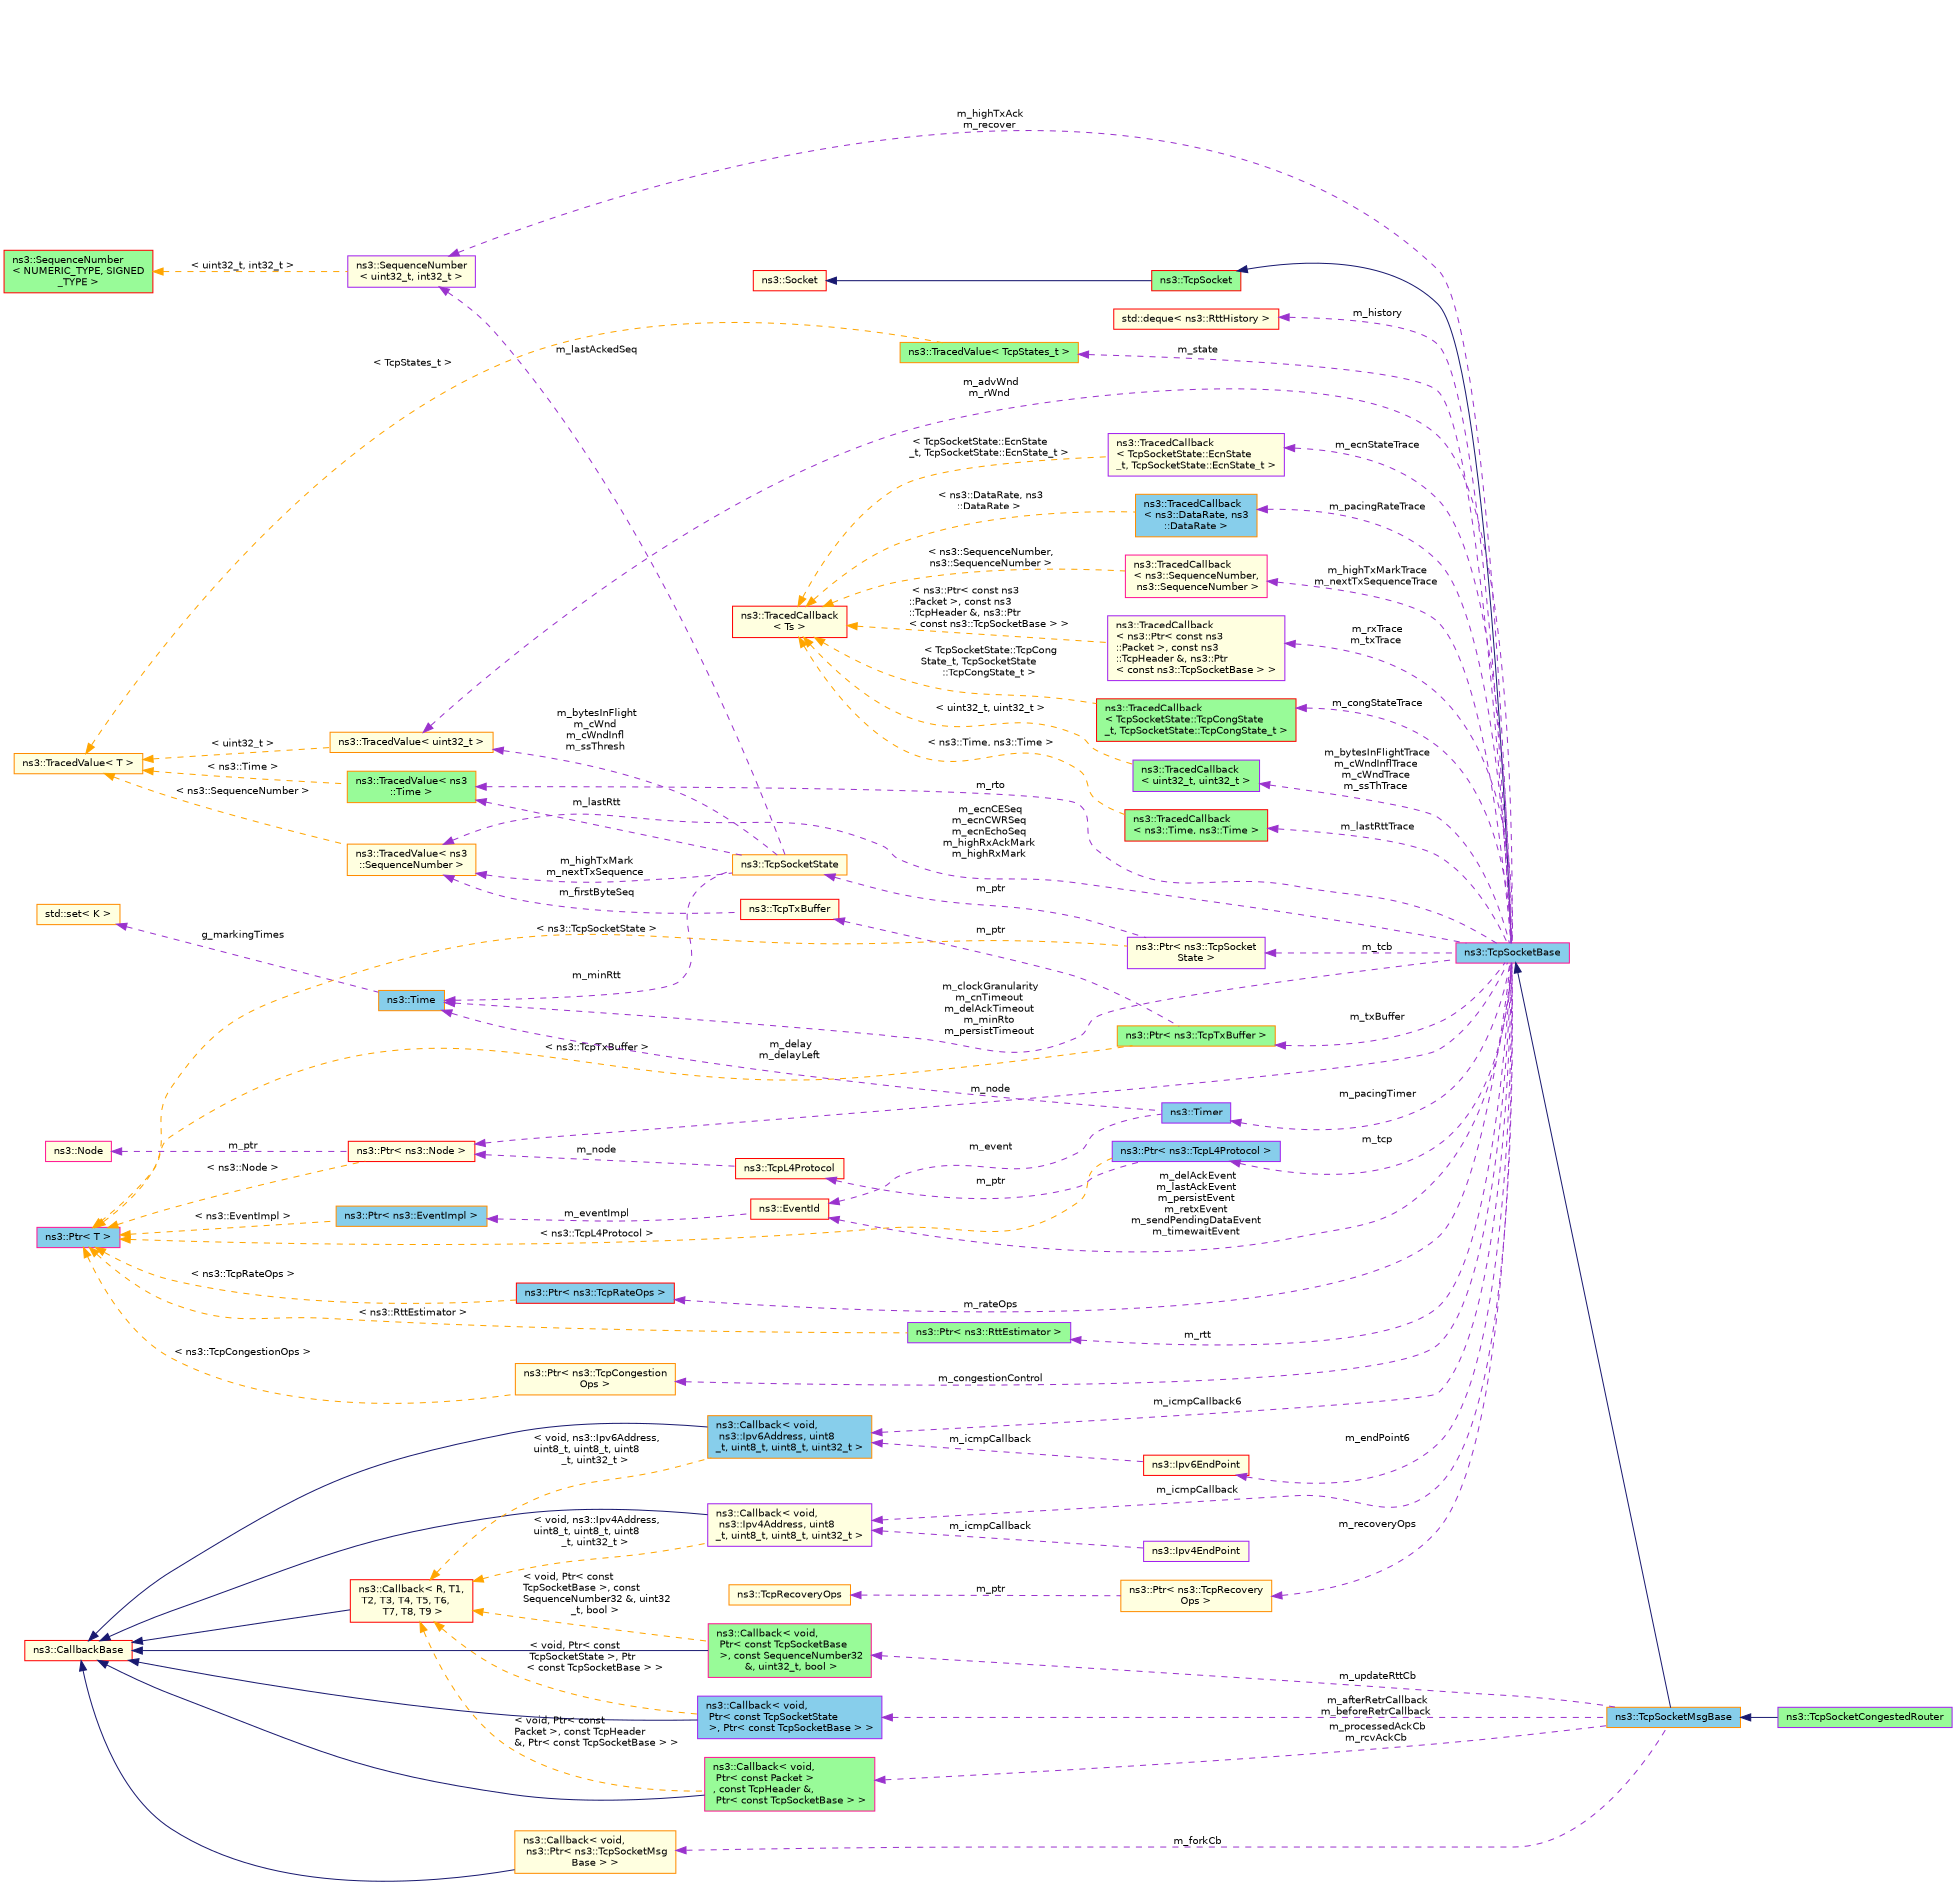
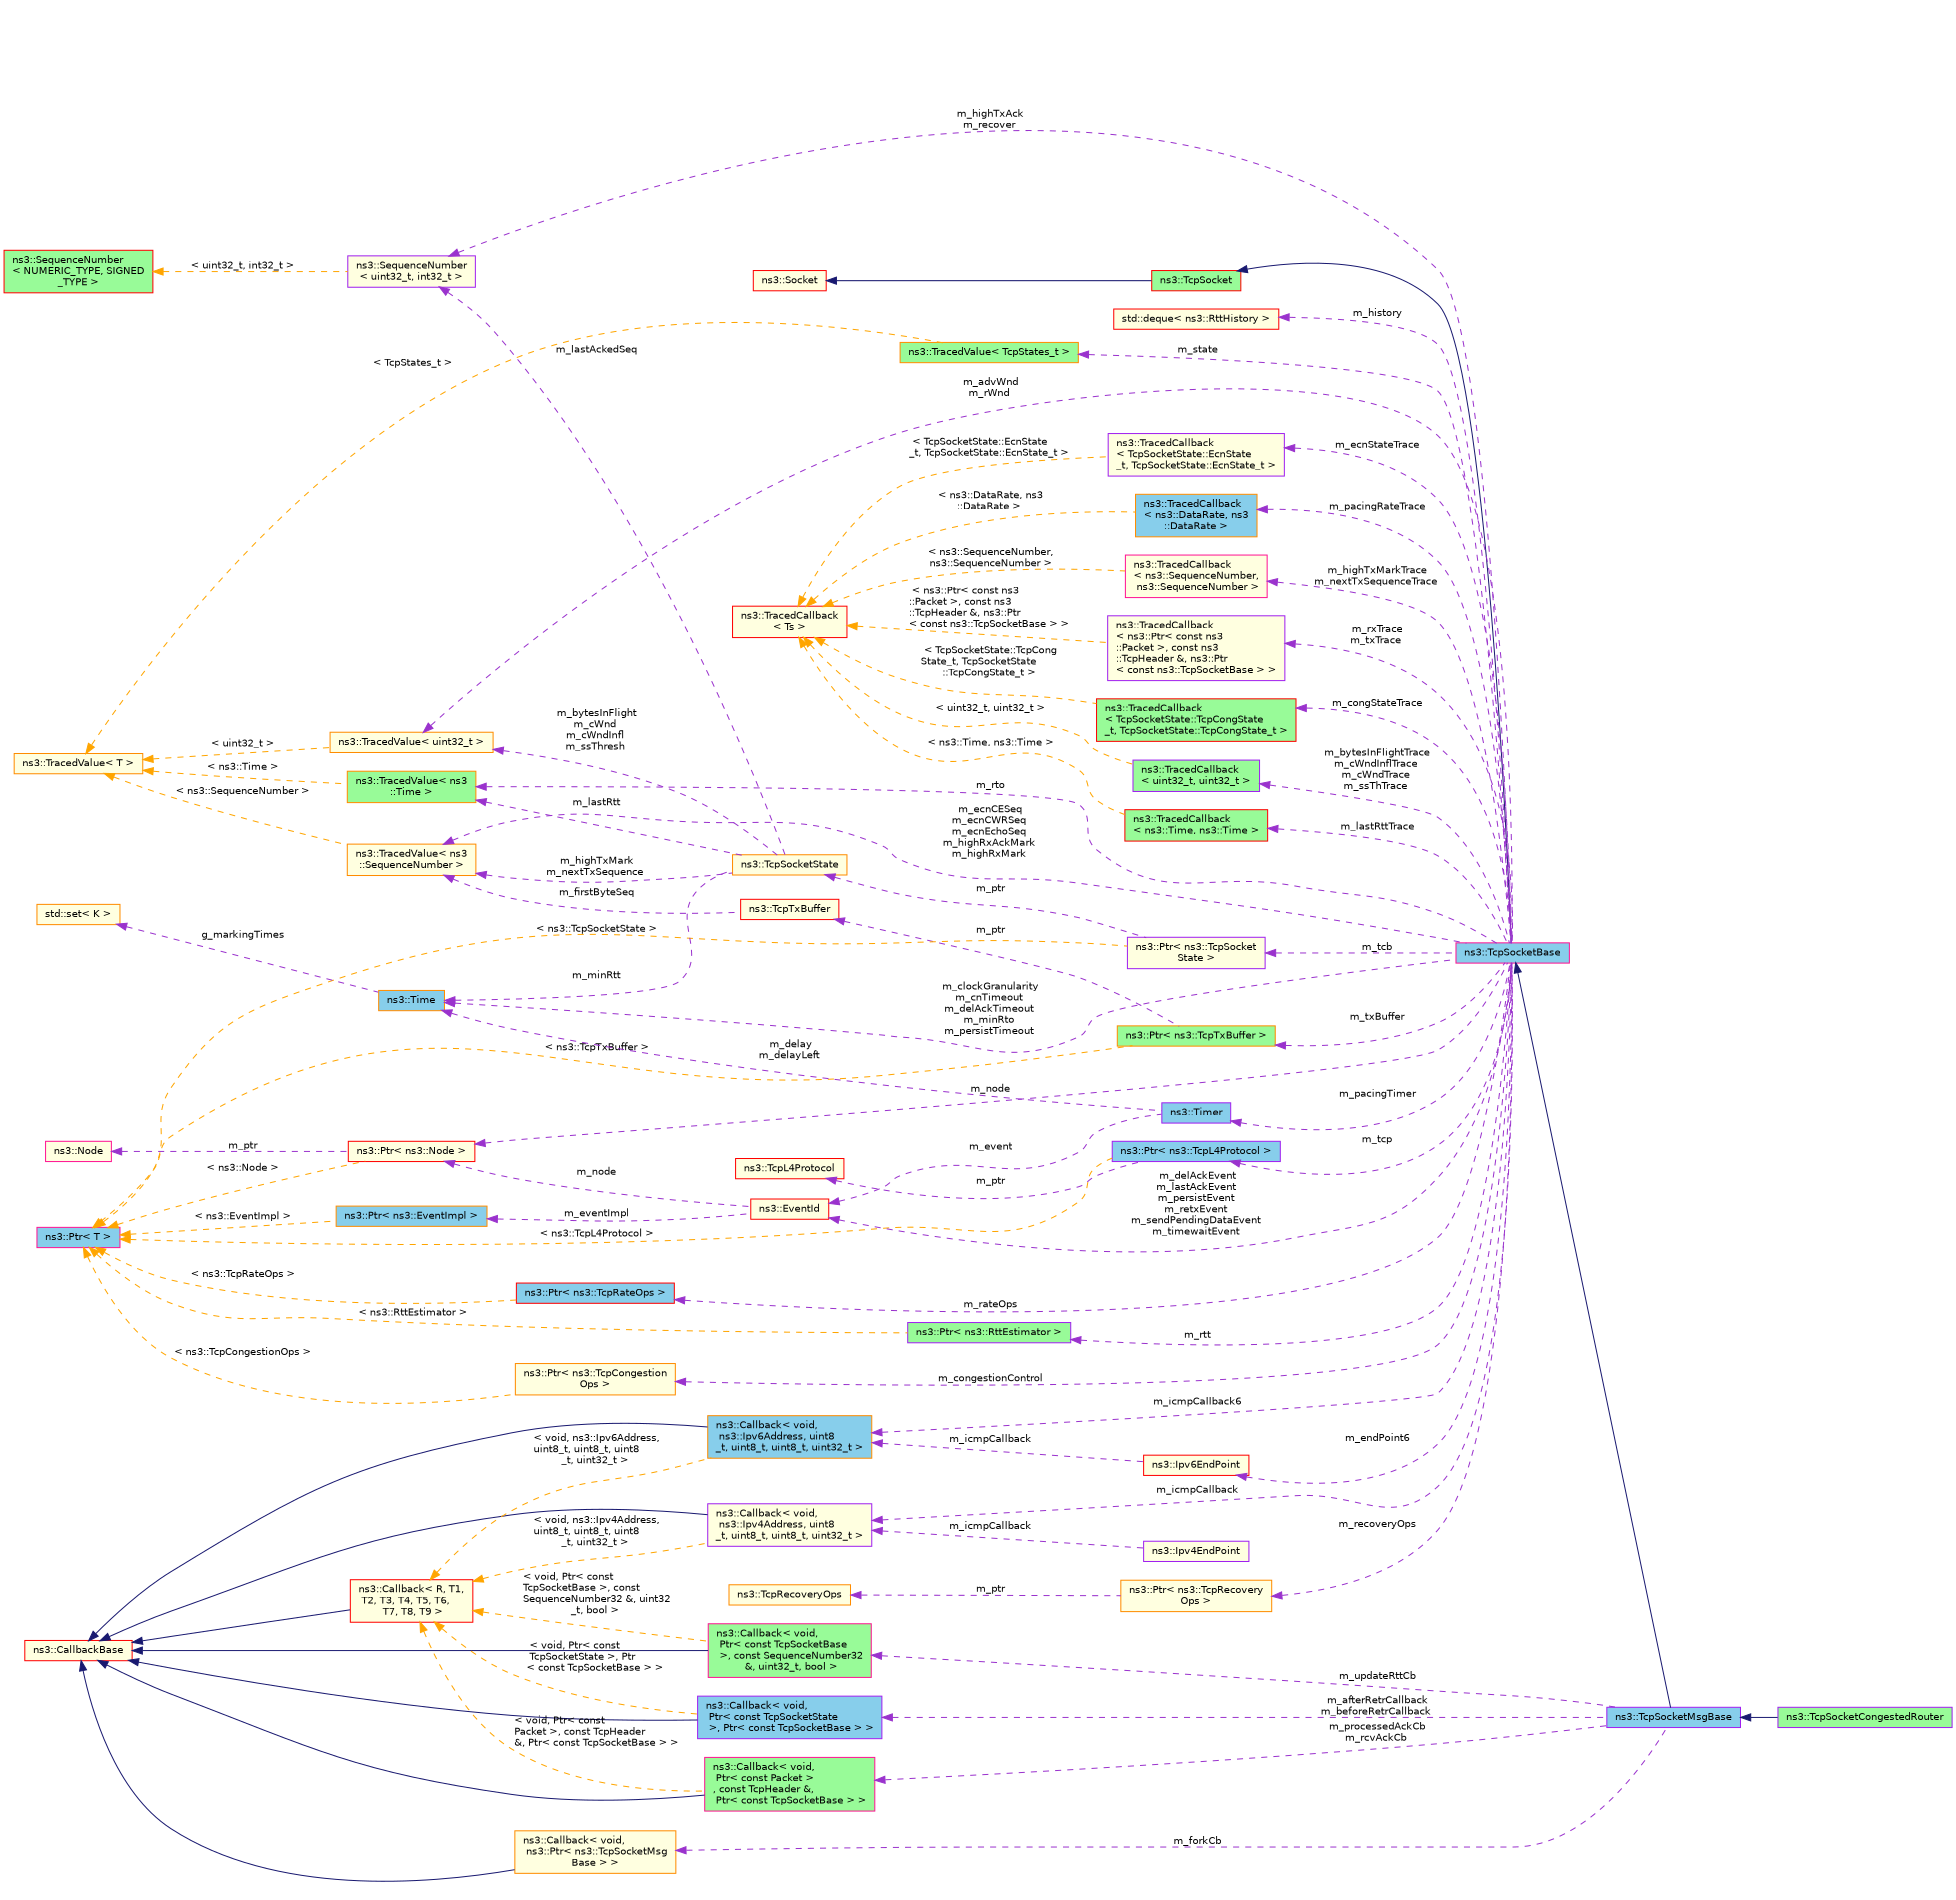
(611, 1161) -> (601, 1192)
(1674, 1717) -> (1674, 1717)
